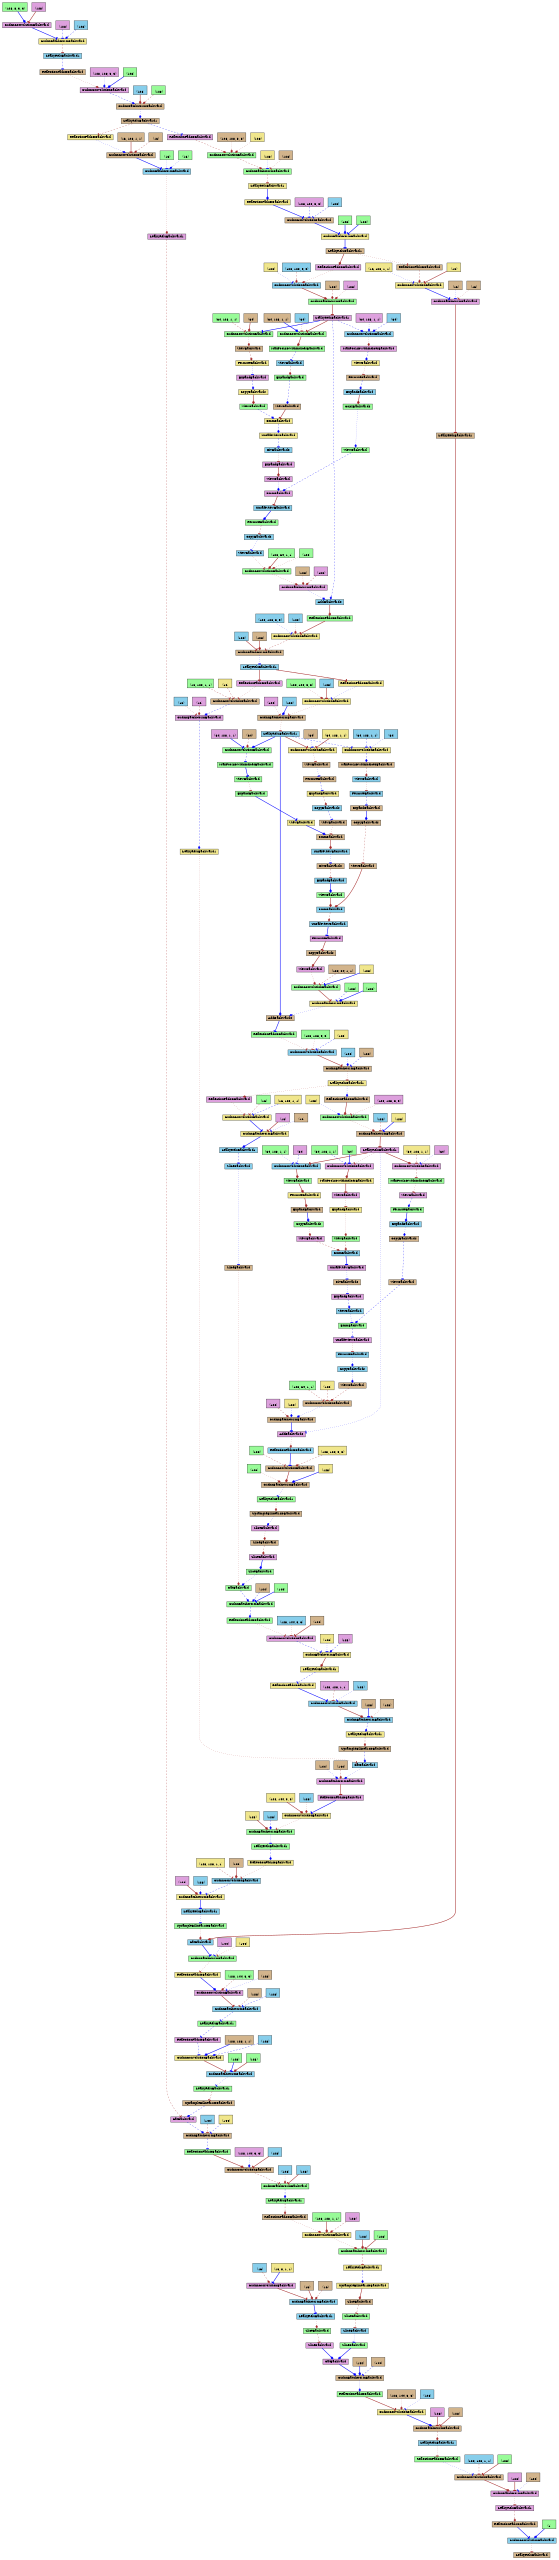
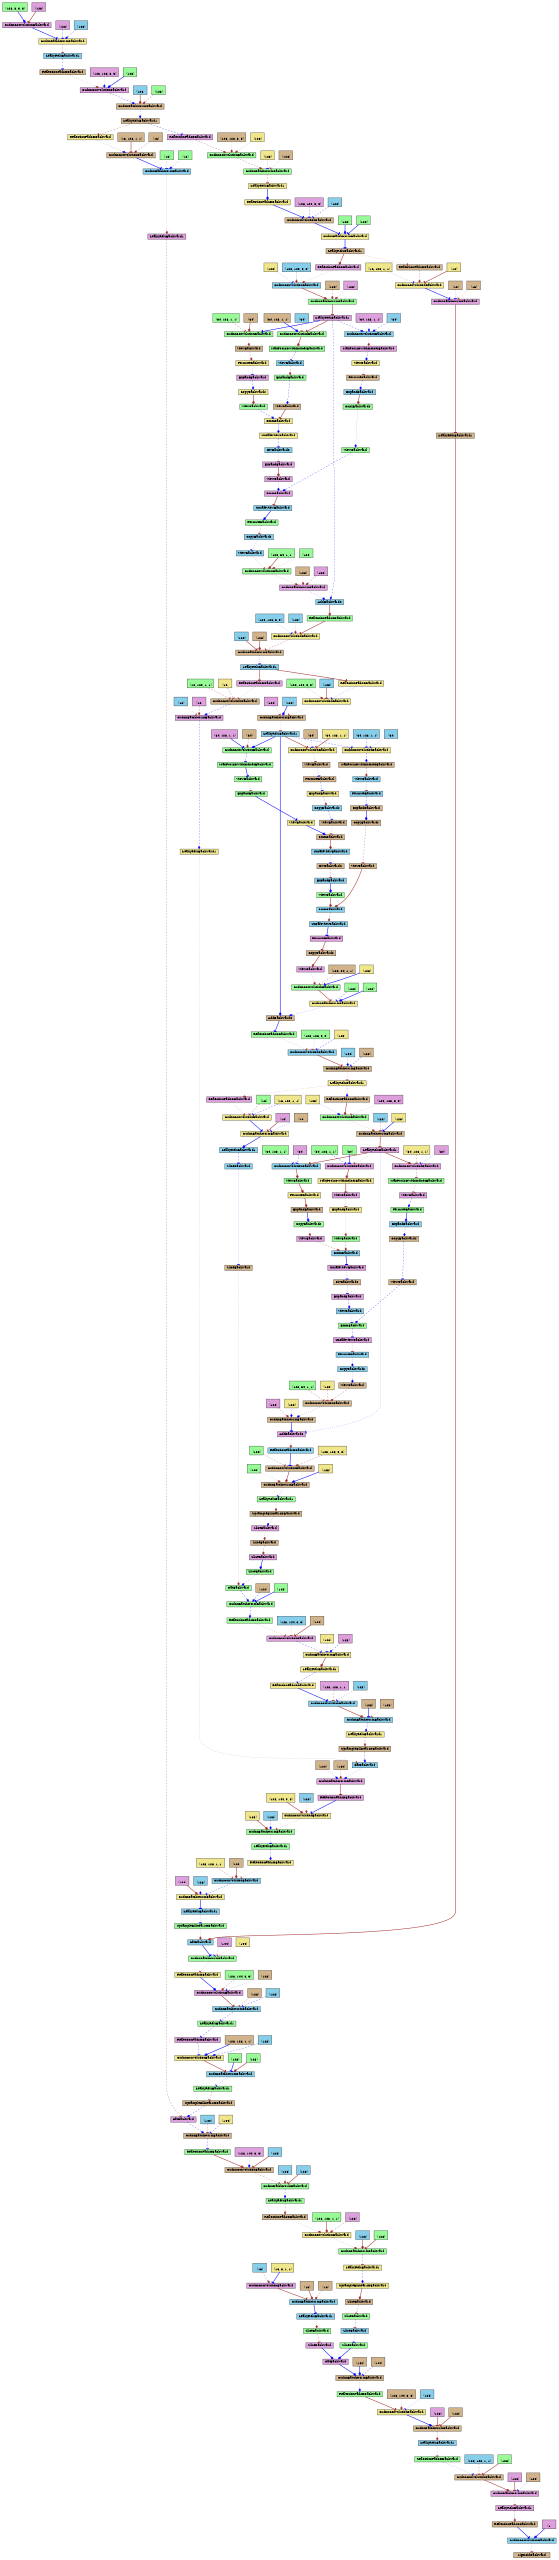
(549, 2525) -> (549, 2525)
(532, 2555) -> (532, 2555)
